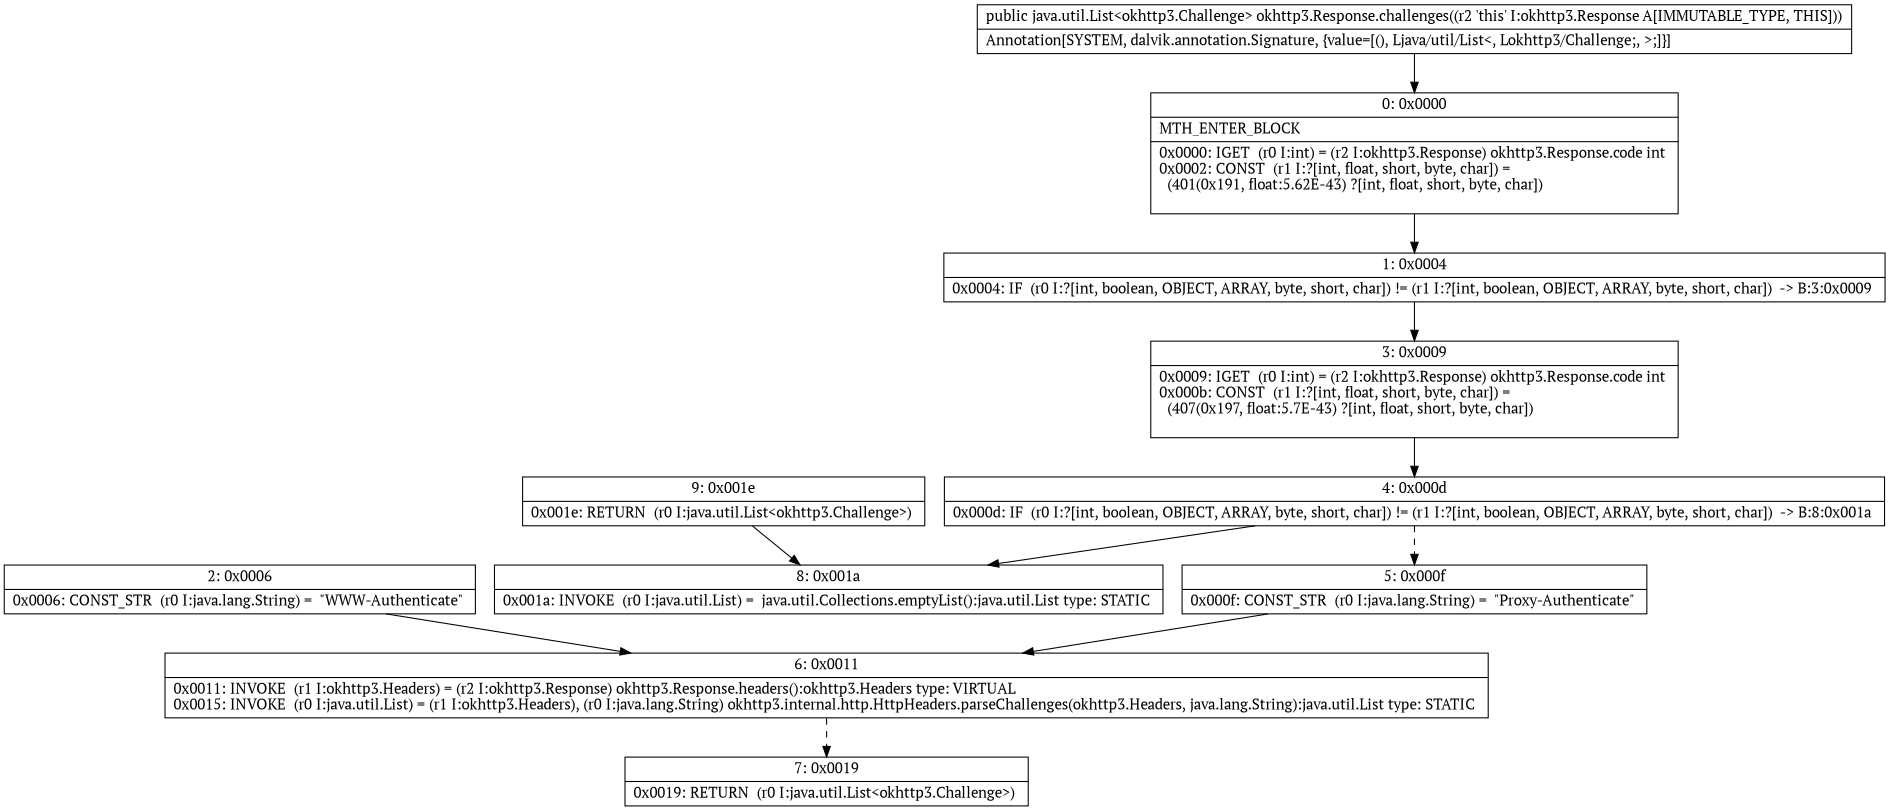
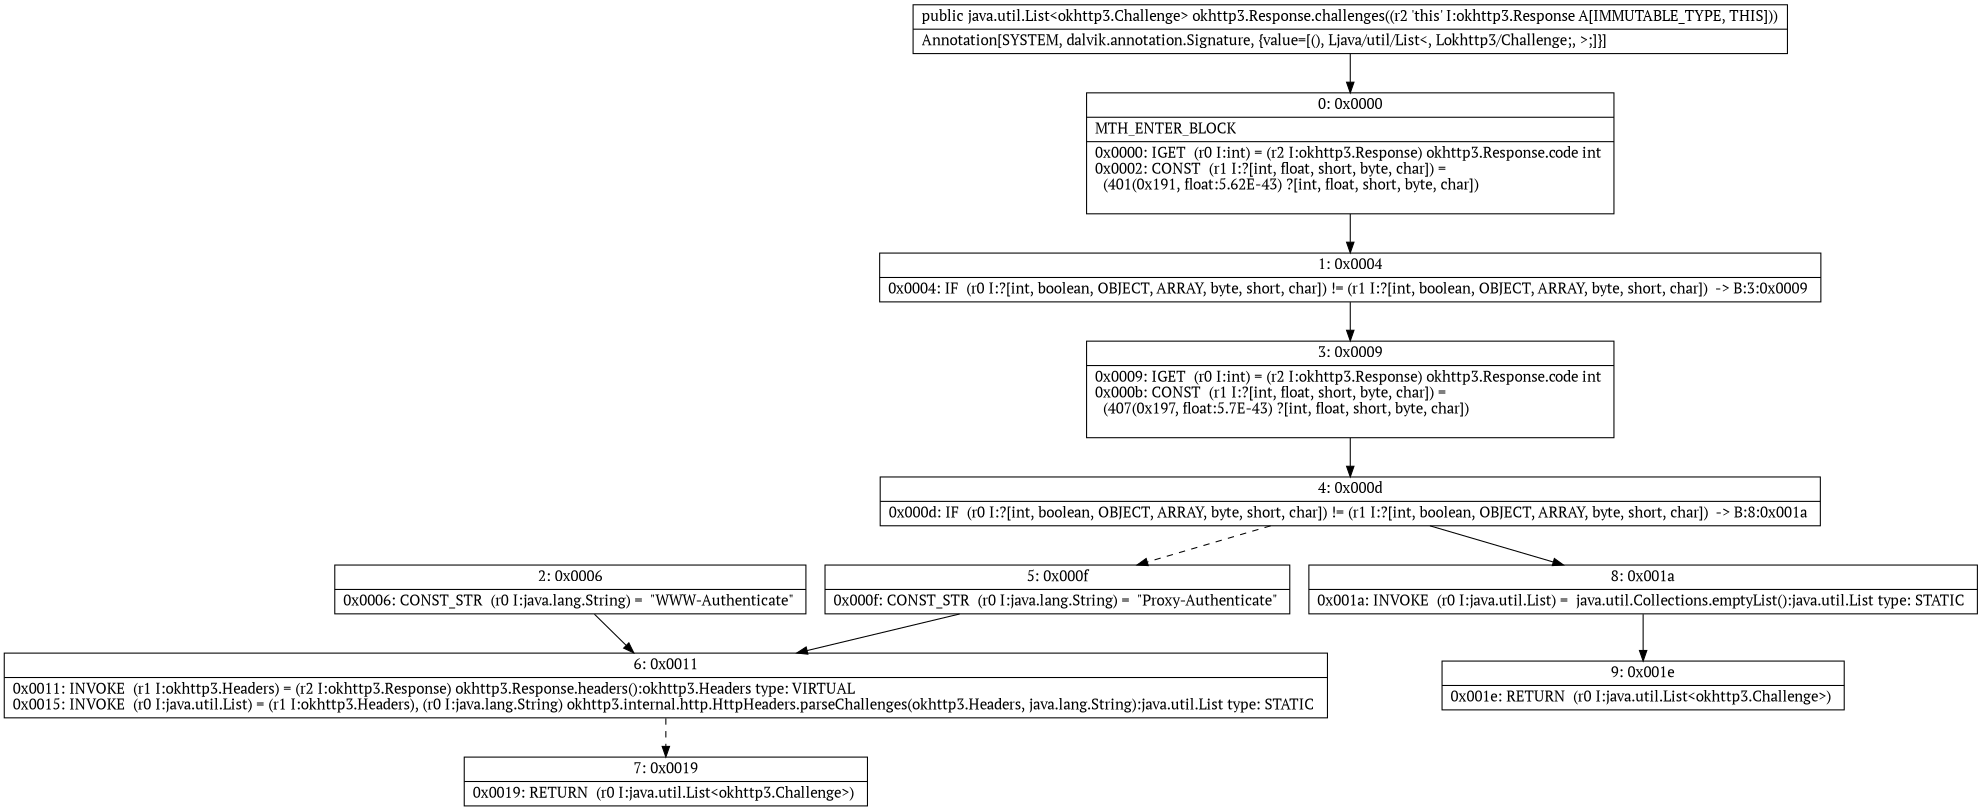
(772, 542) -> (1643, 632)
